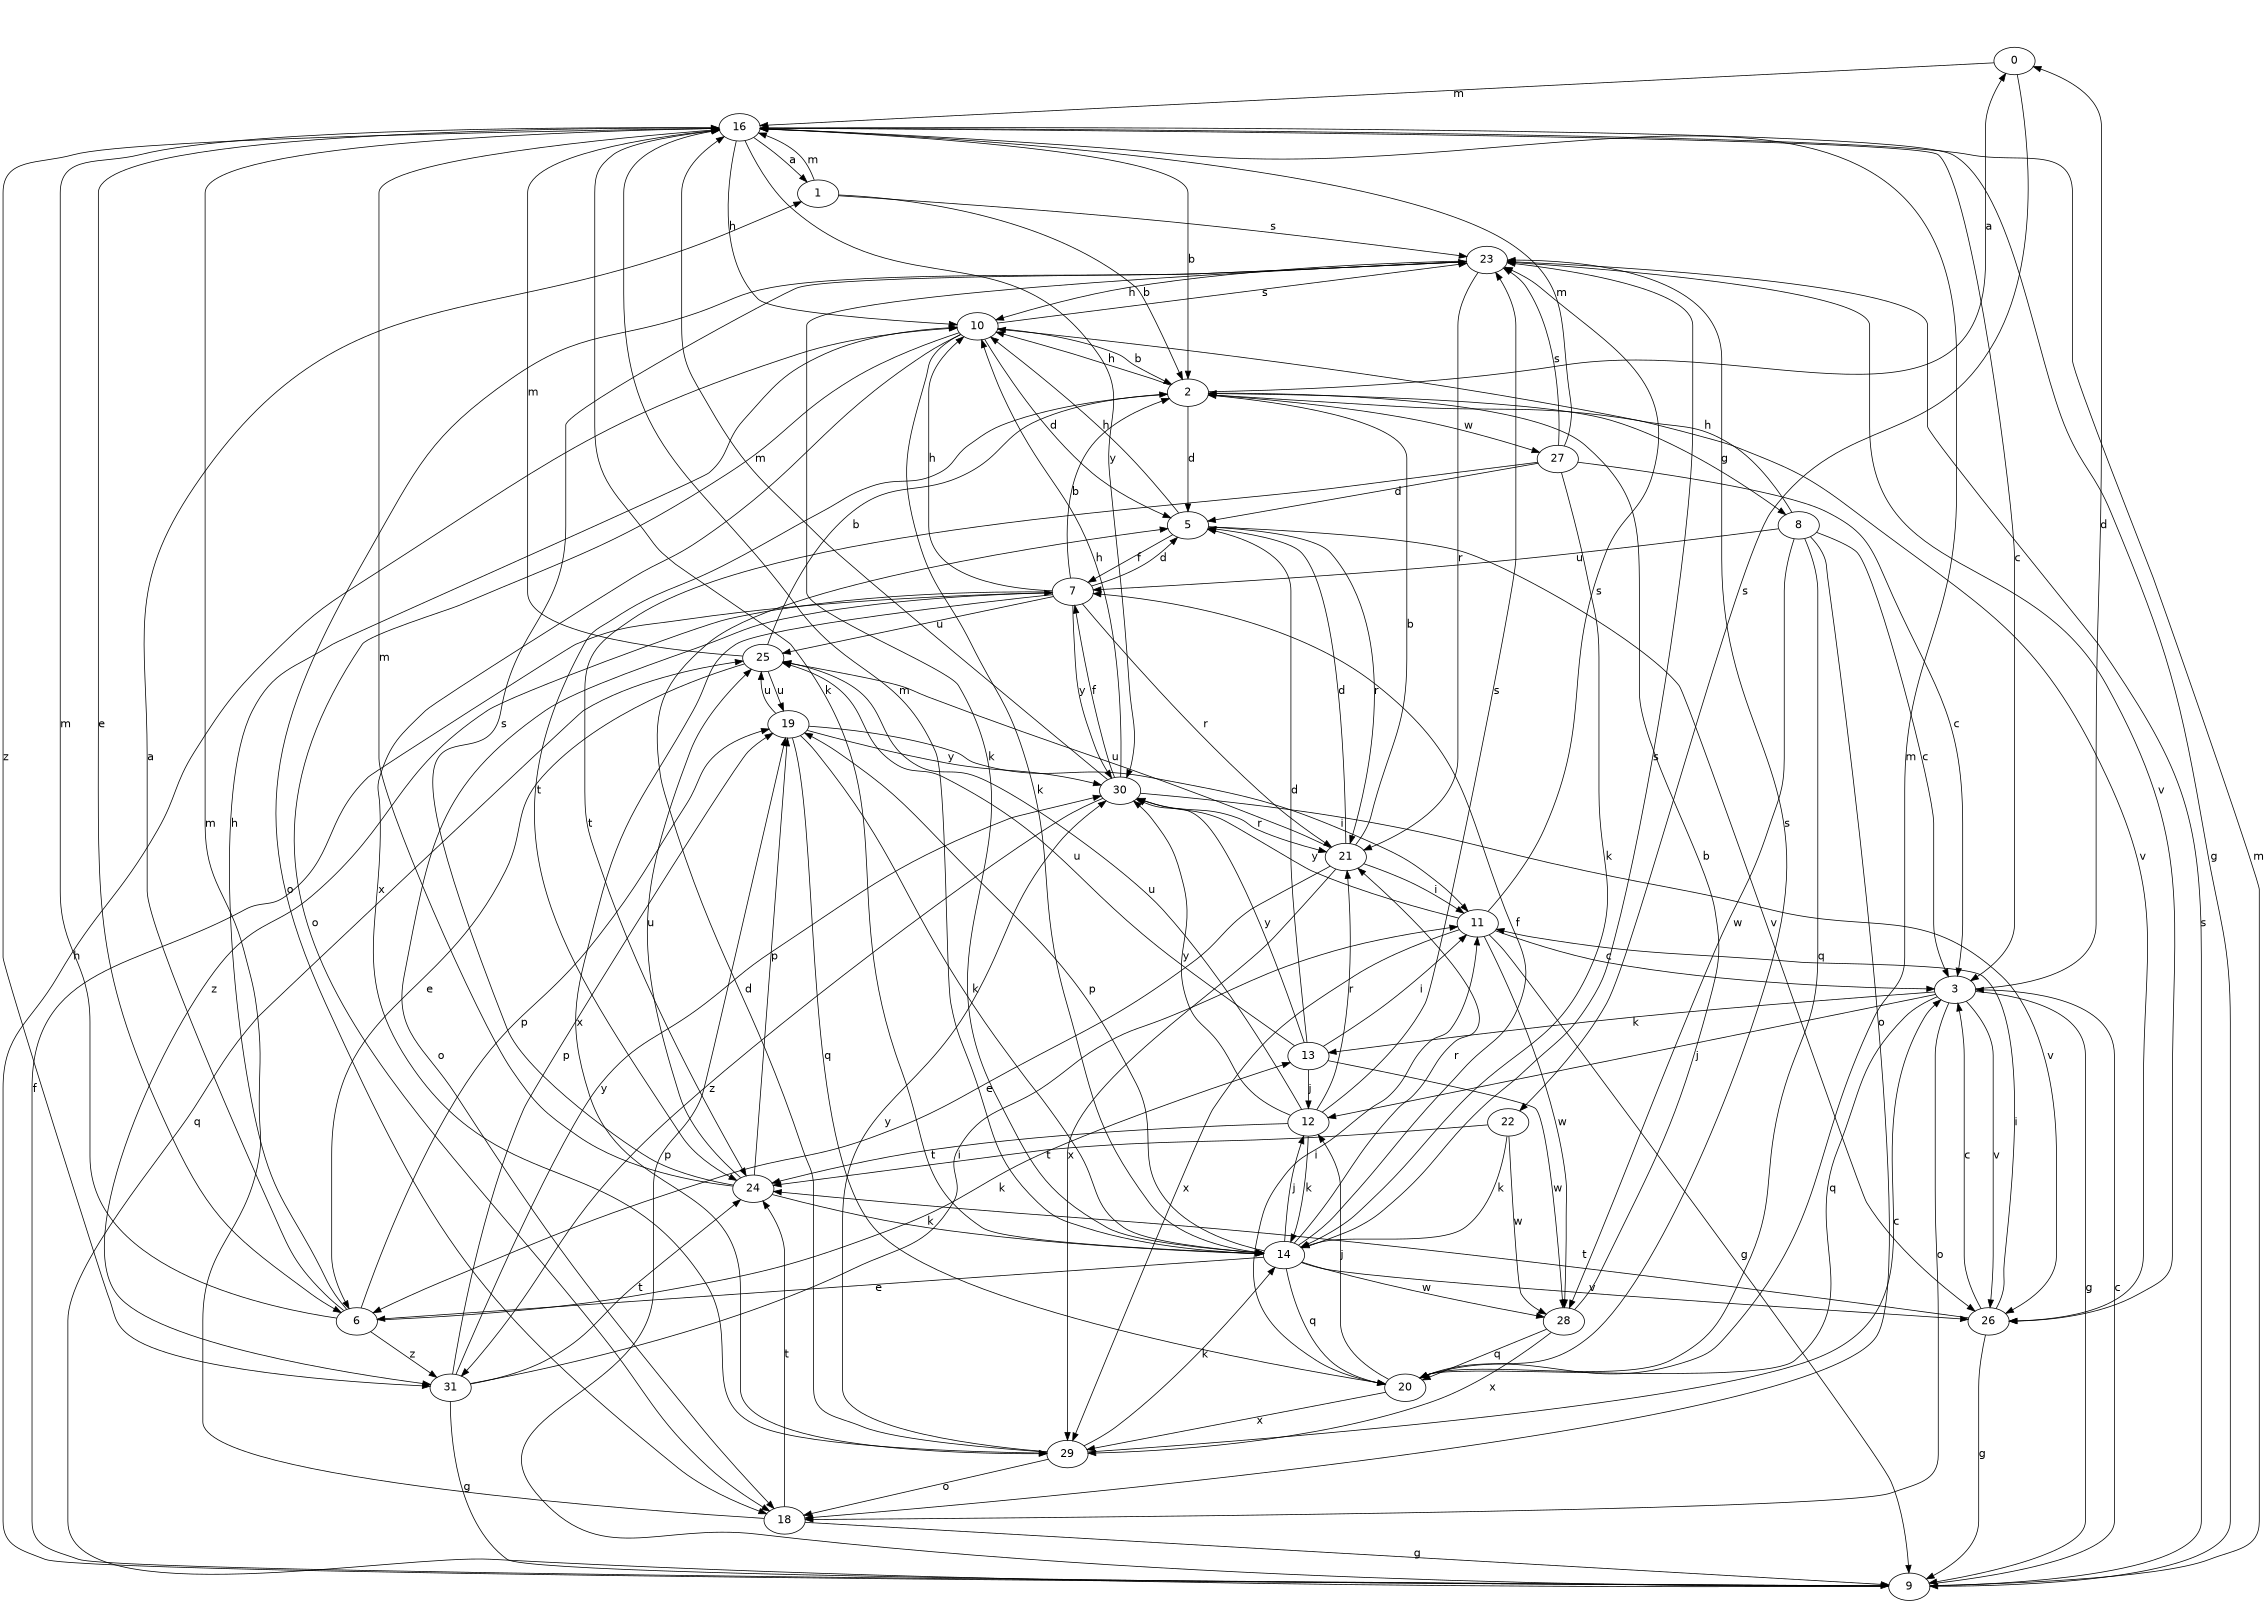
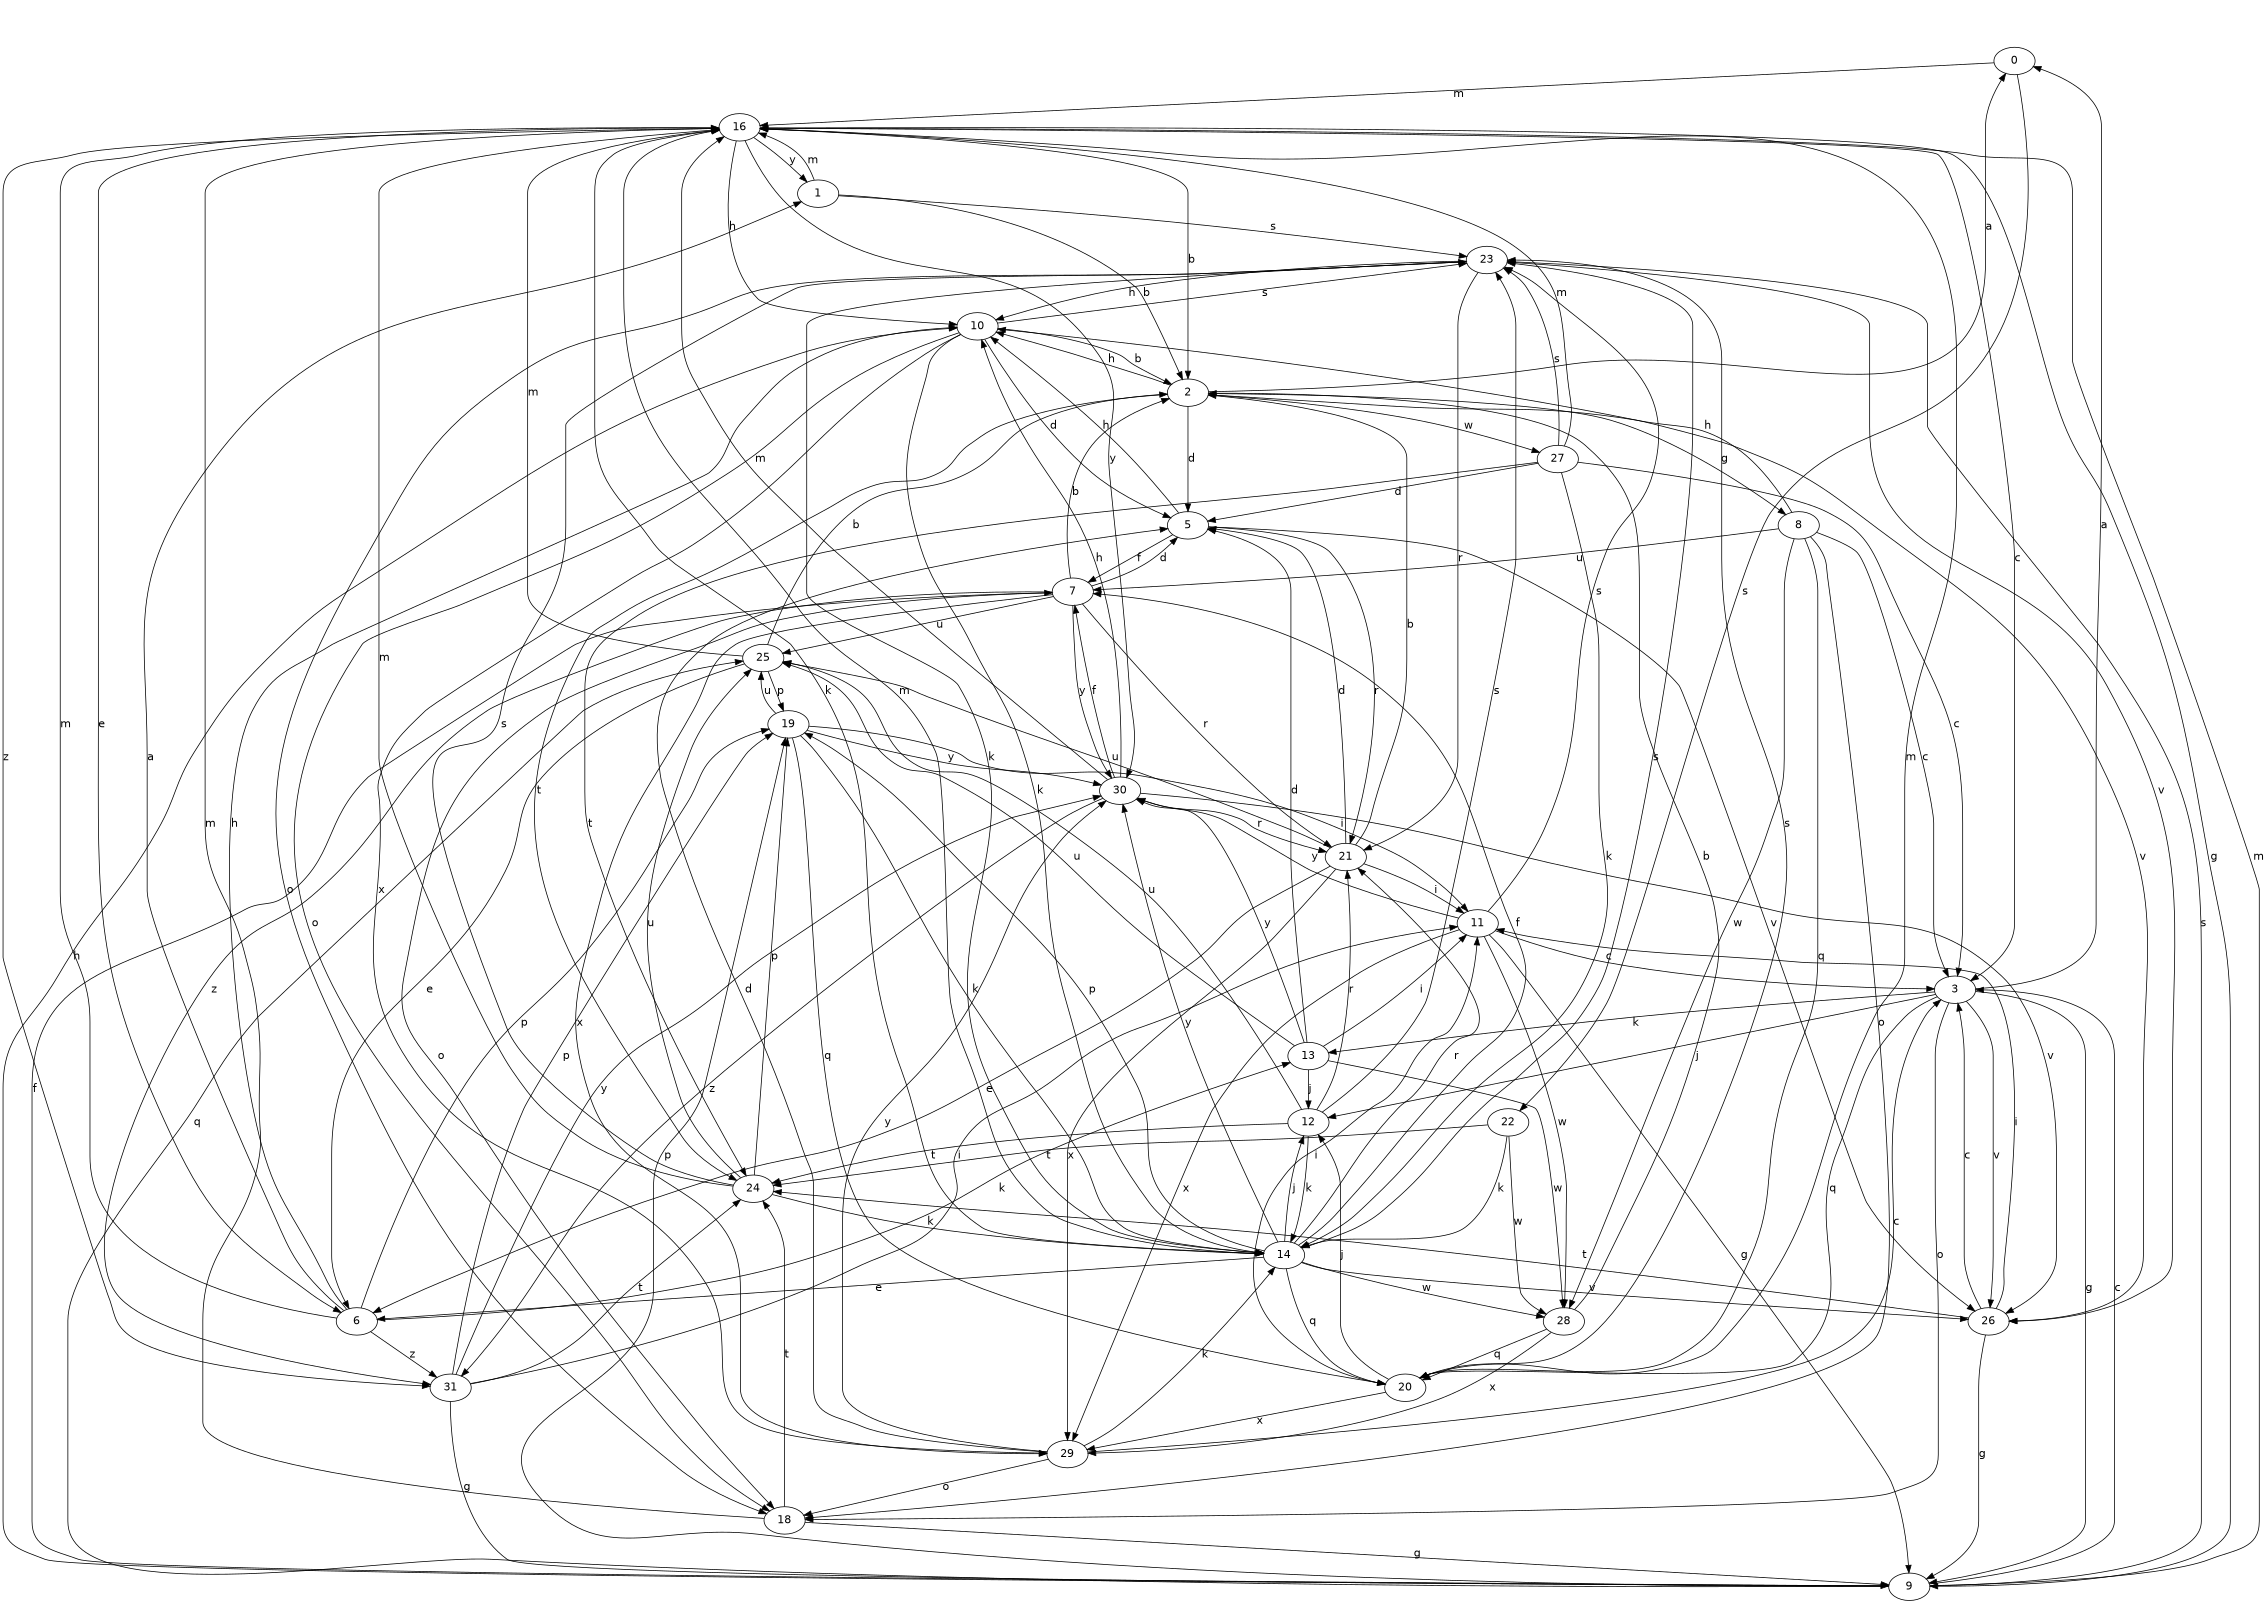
(793, 161) -> (793, 161)
(929, 506) -> none
(2104, 525) -> (2104, 525)
(781, 691) -> (781, 691)
(1182, 976) -> (1186, 1032)
